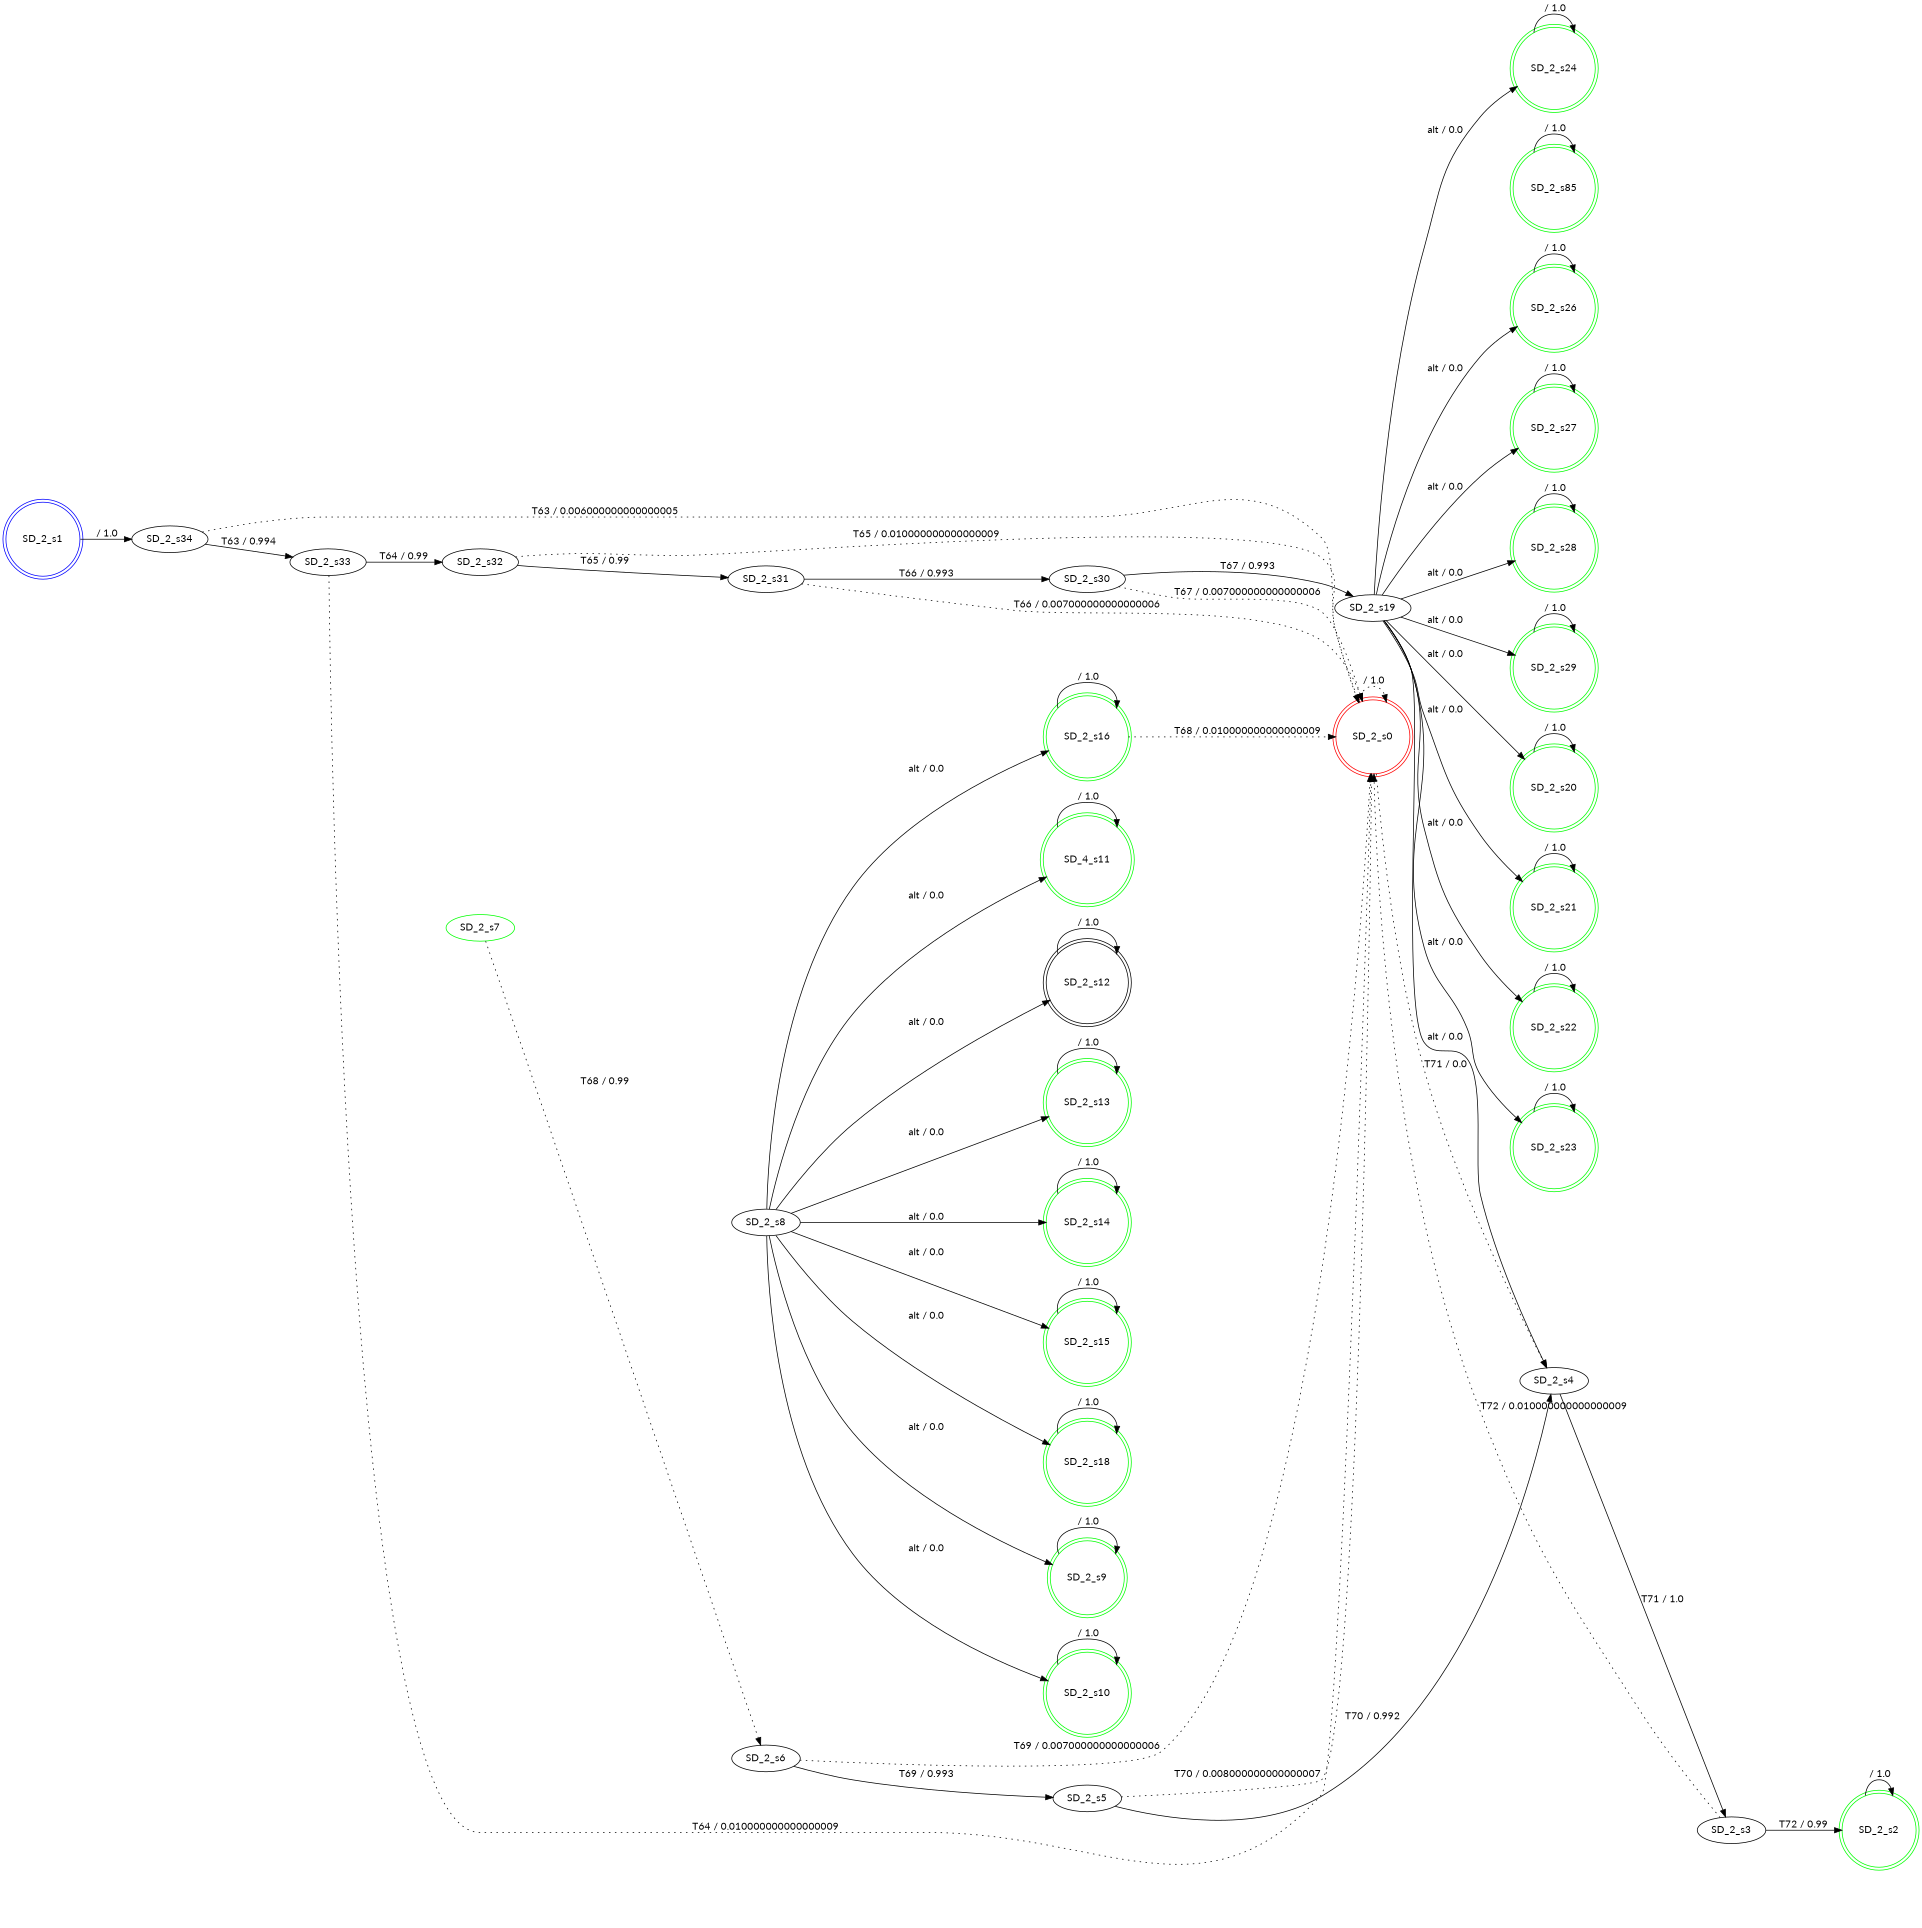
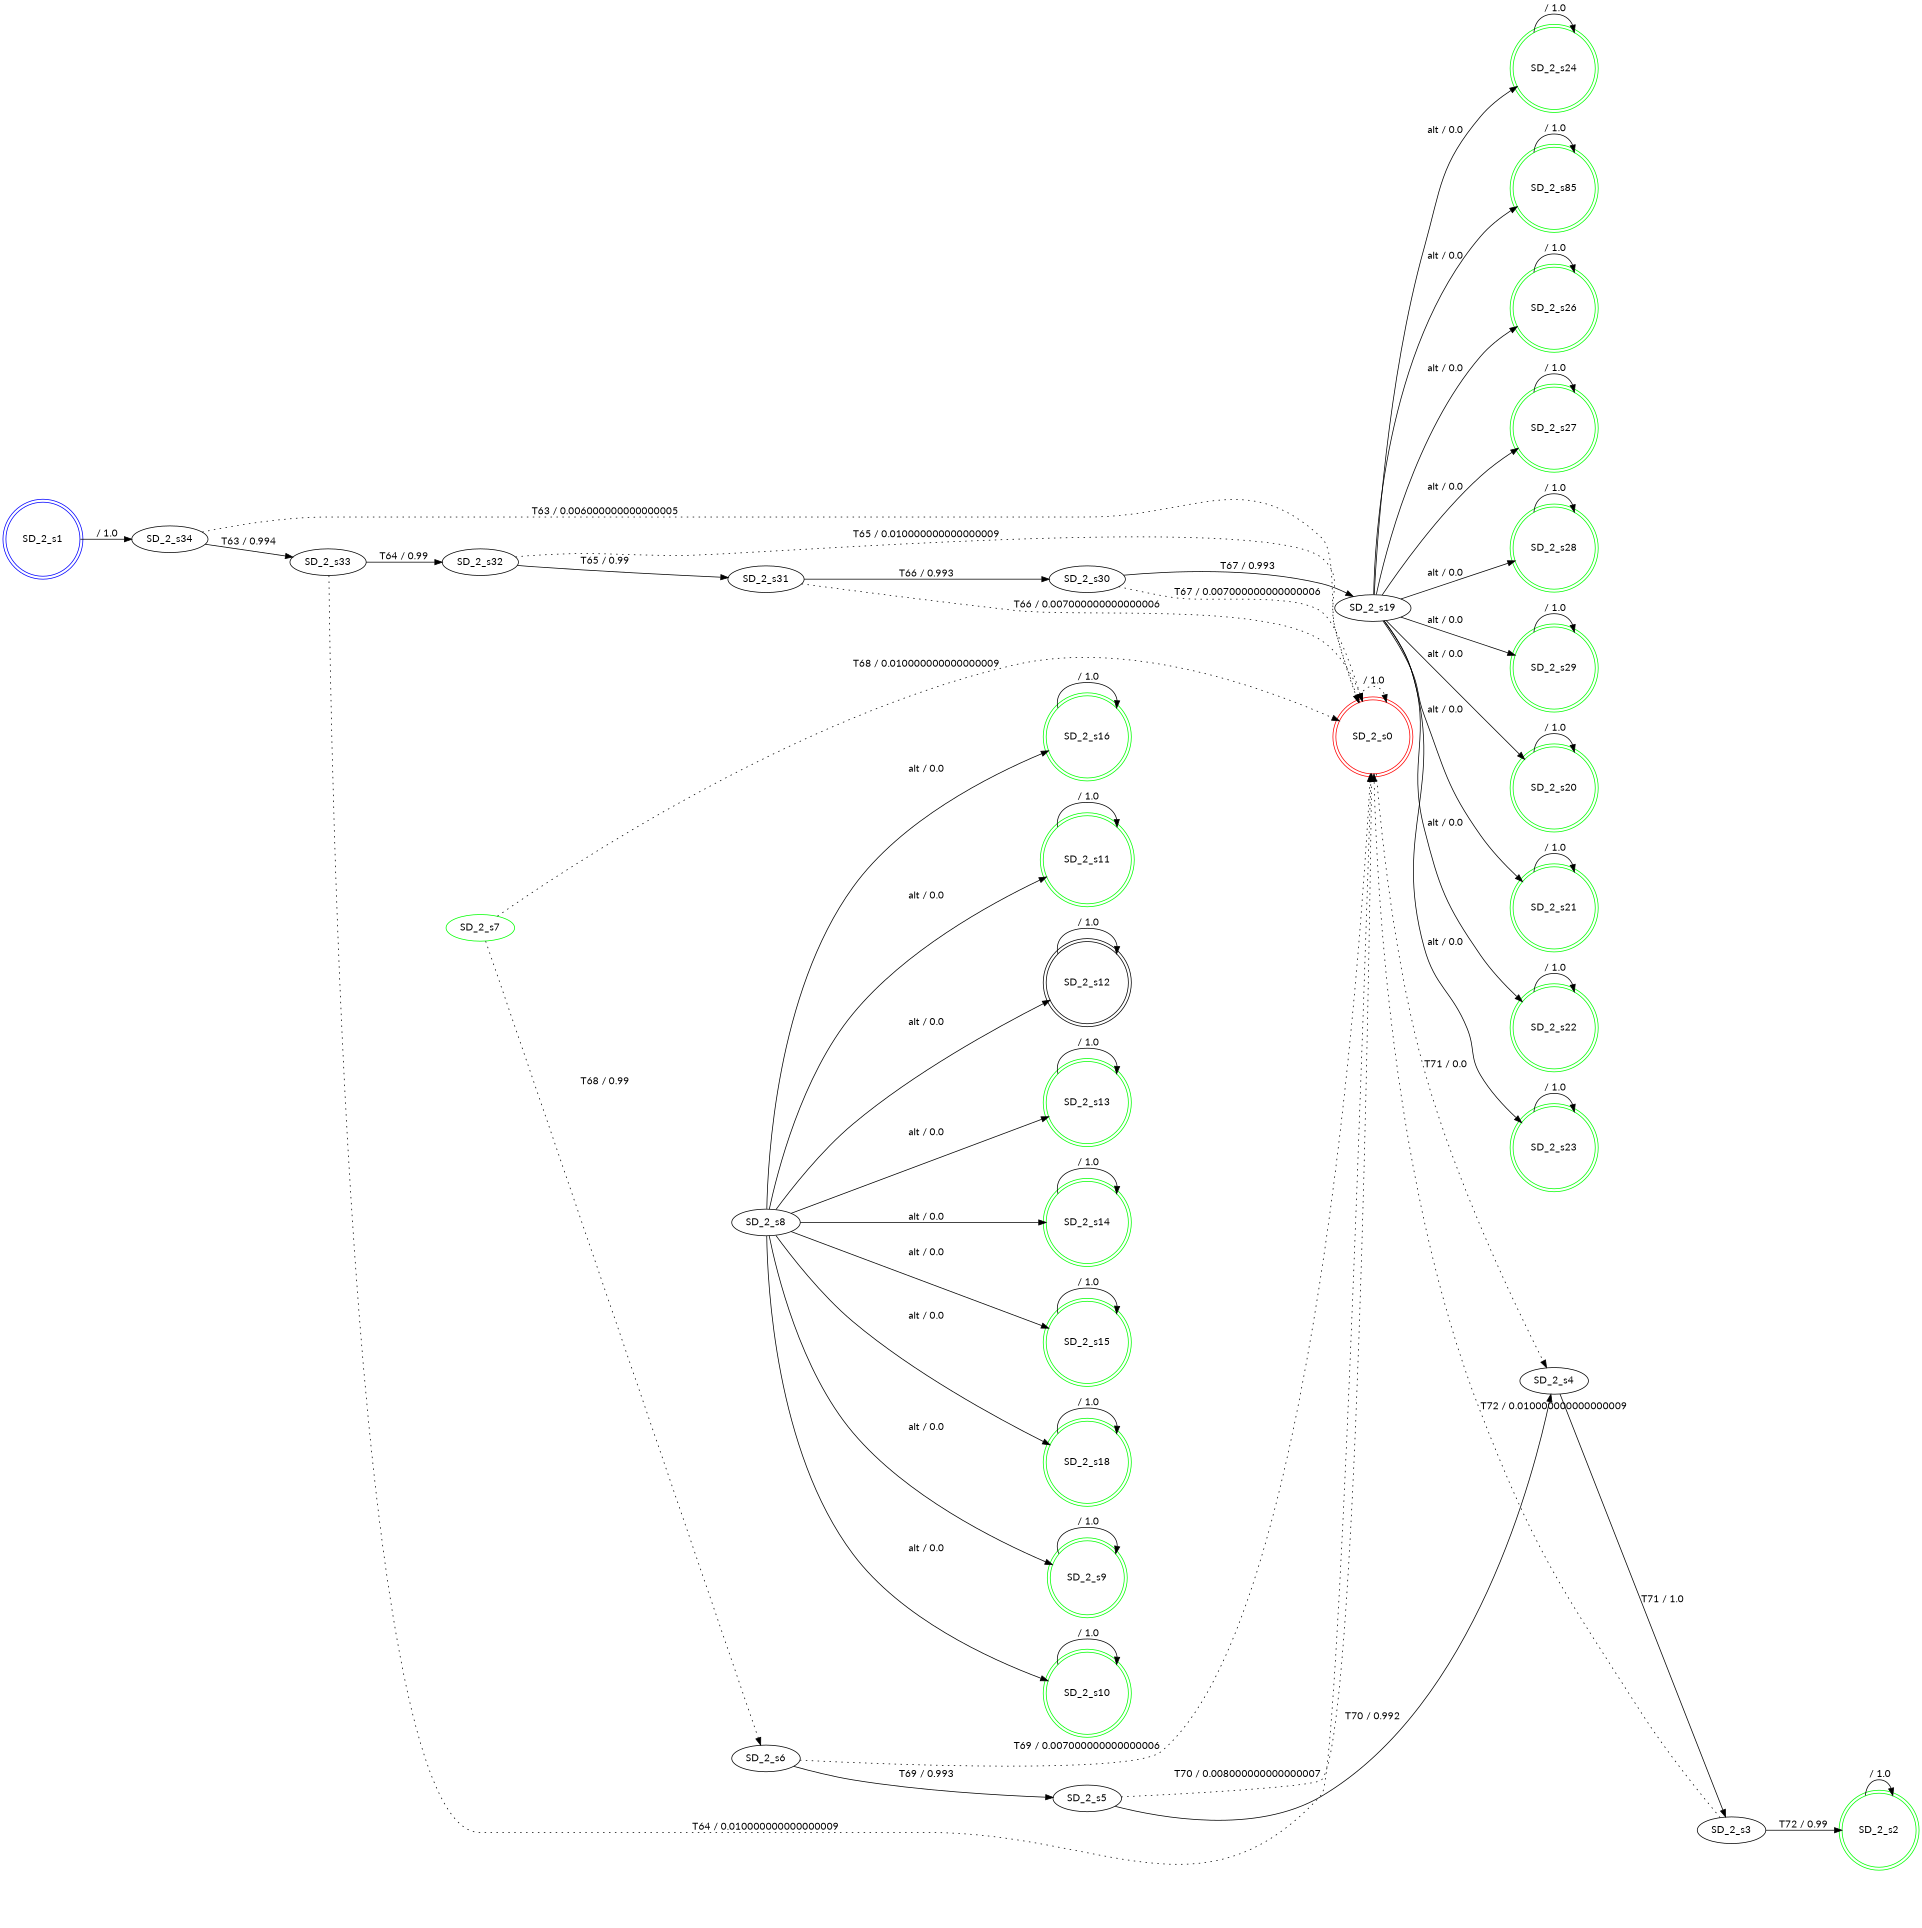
(1228, 737) -> (895, 702)
(1087, 860) -> (1087, 860)
(1416, 1010) -> (1404, 387)
